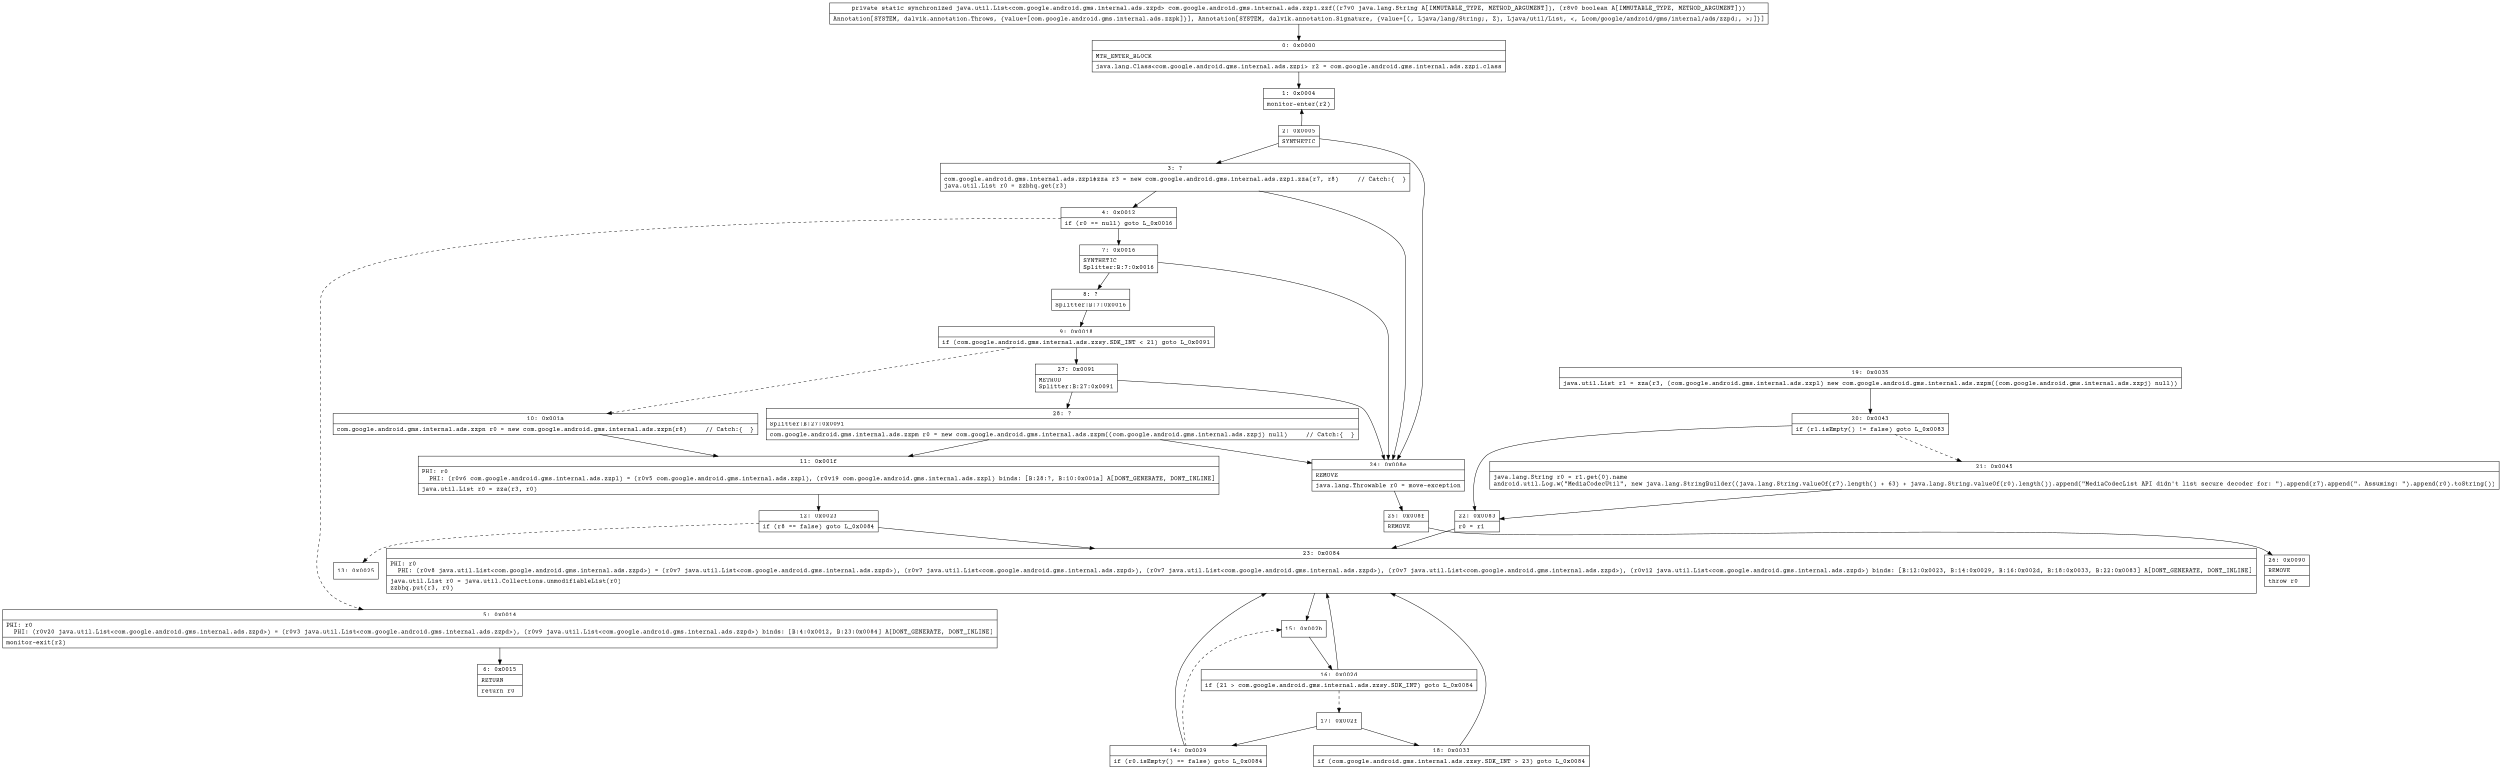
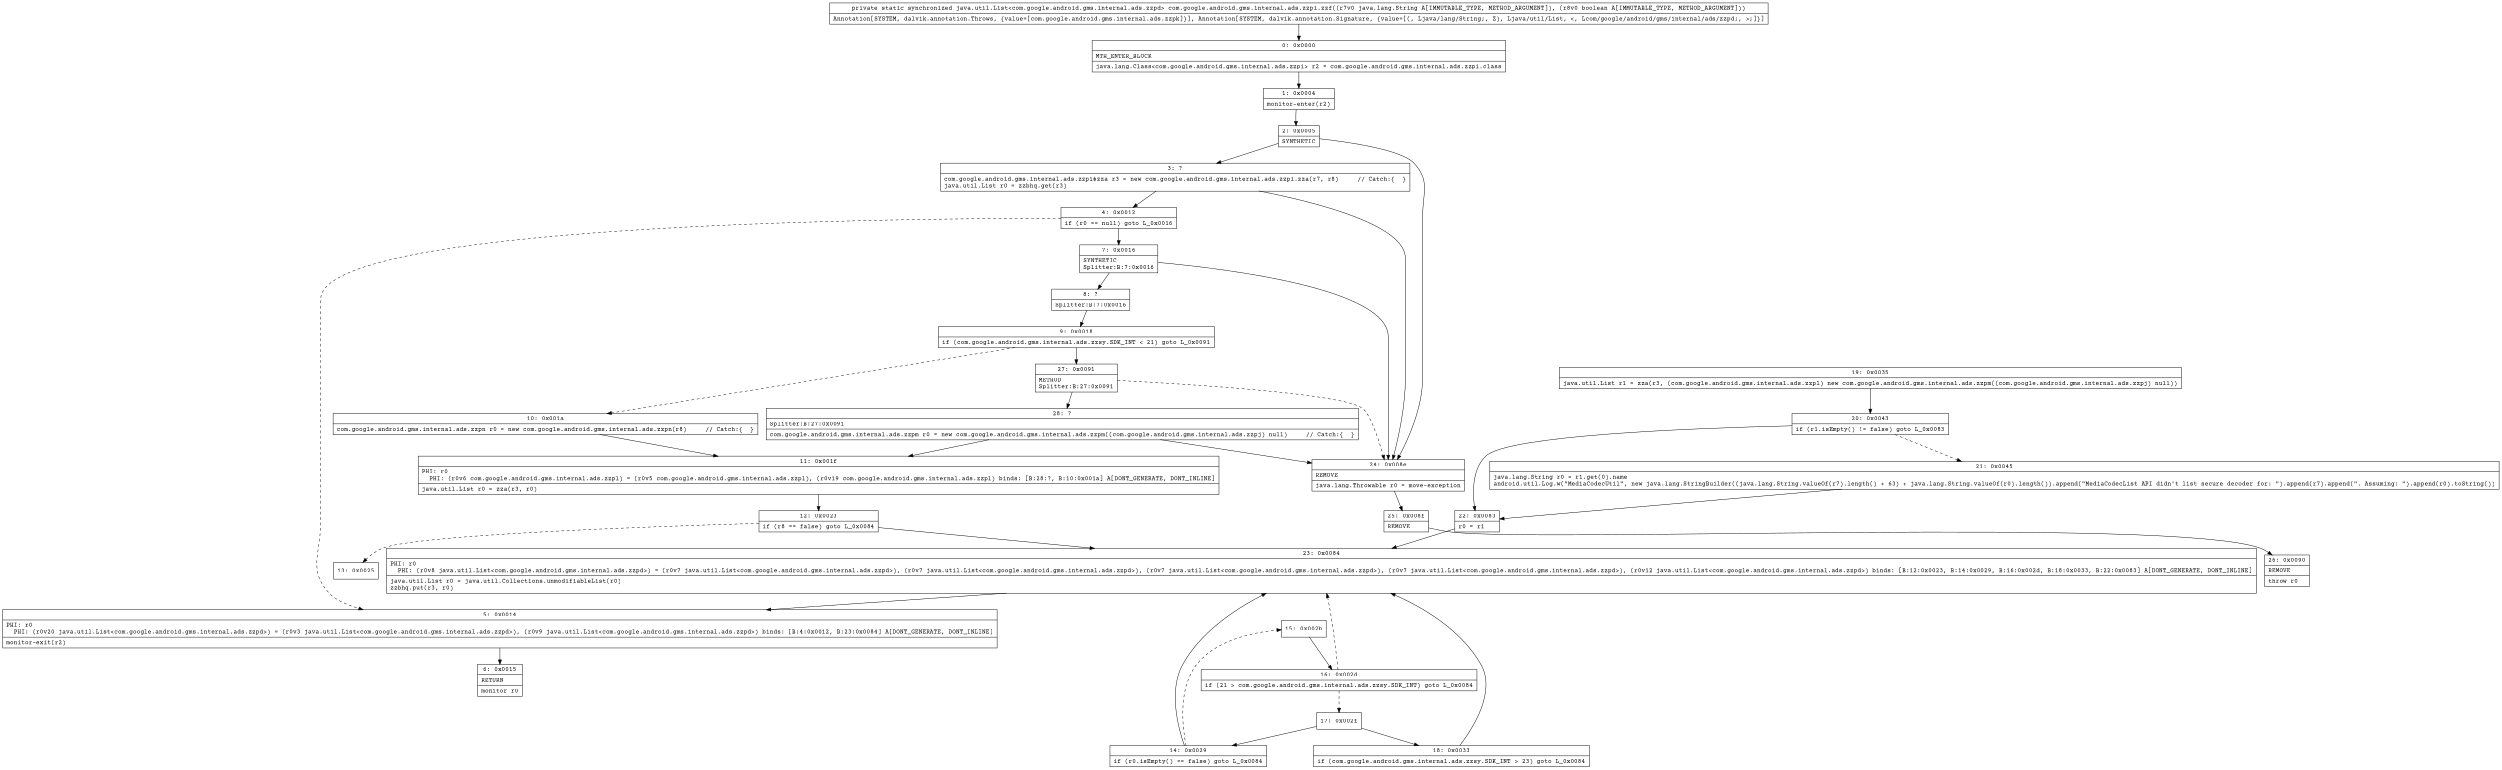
(1302, 120) -> (1296, 115)
(1267, 391) -> (1267, 391)
(1311, 605) -> (889, 601)
(1334, 634) -> (1334, 634)
(498, 691) -> (500, 691)
